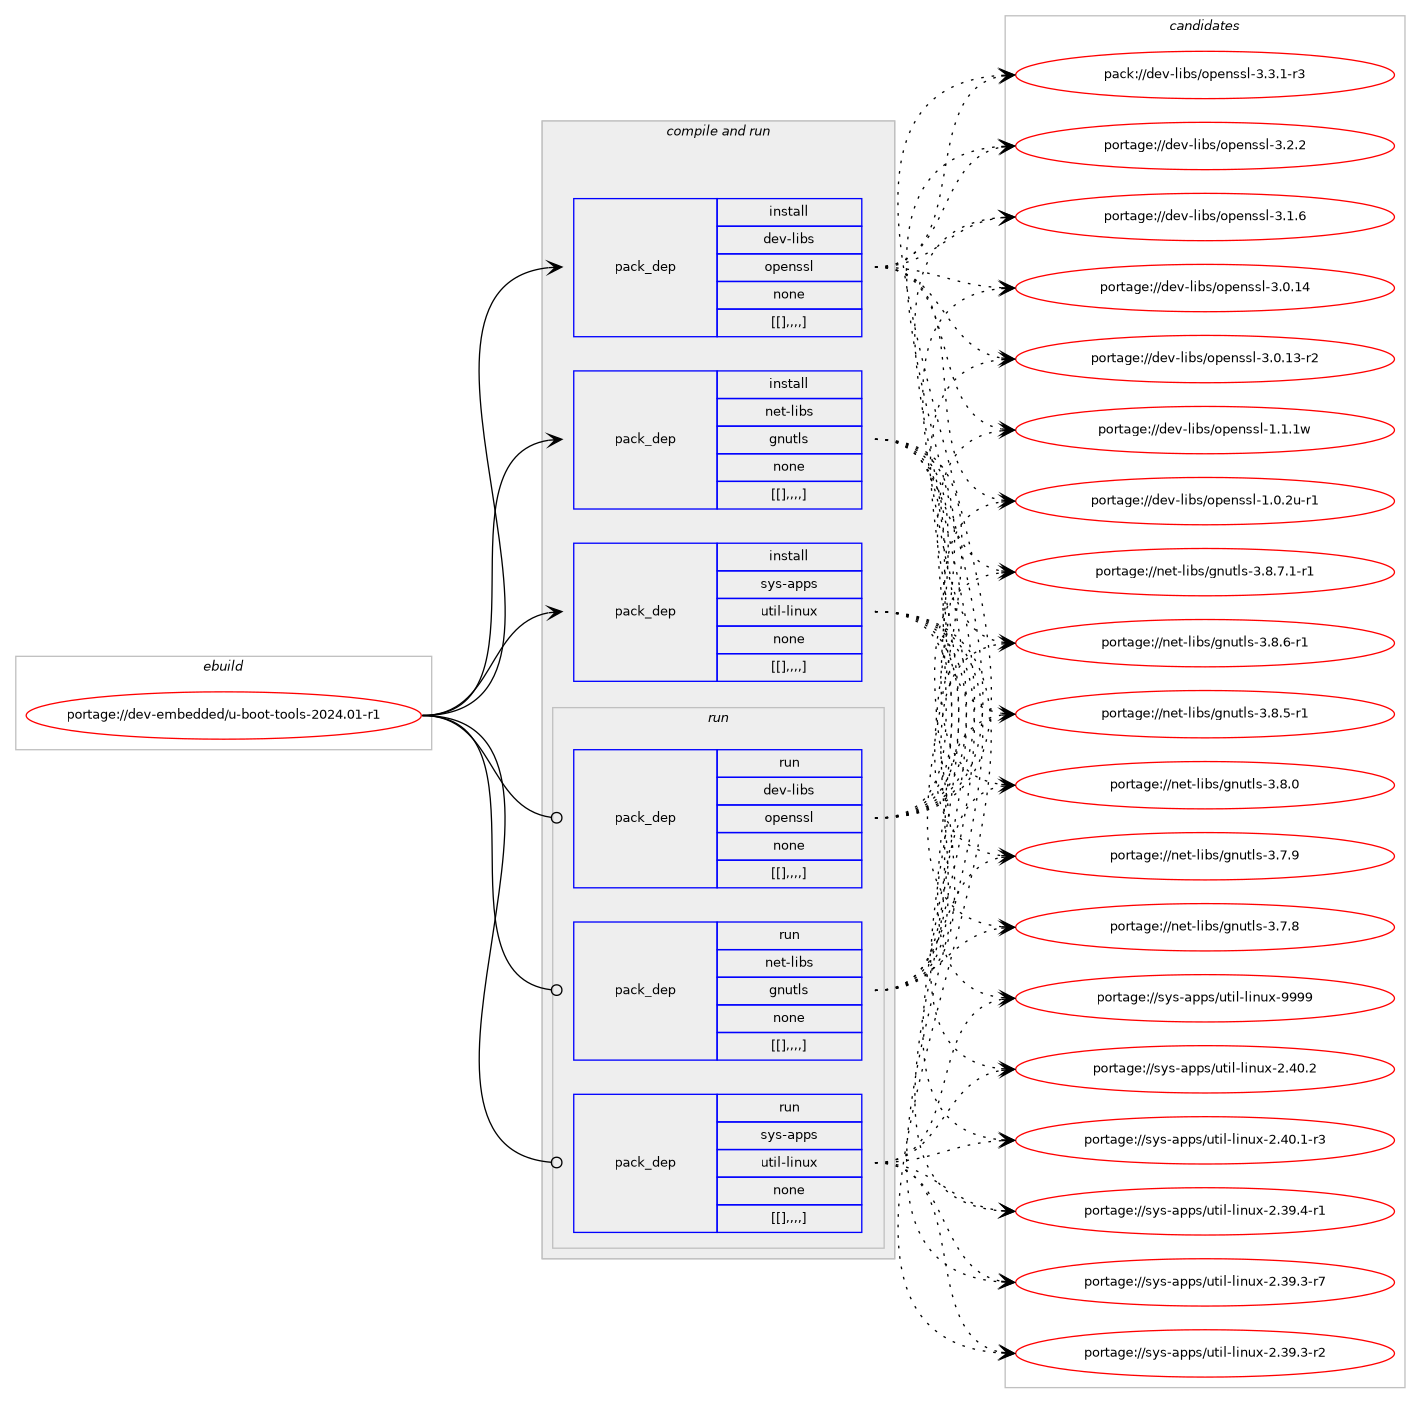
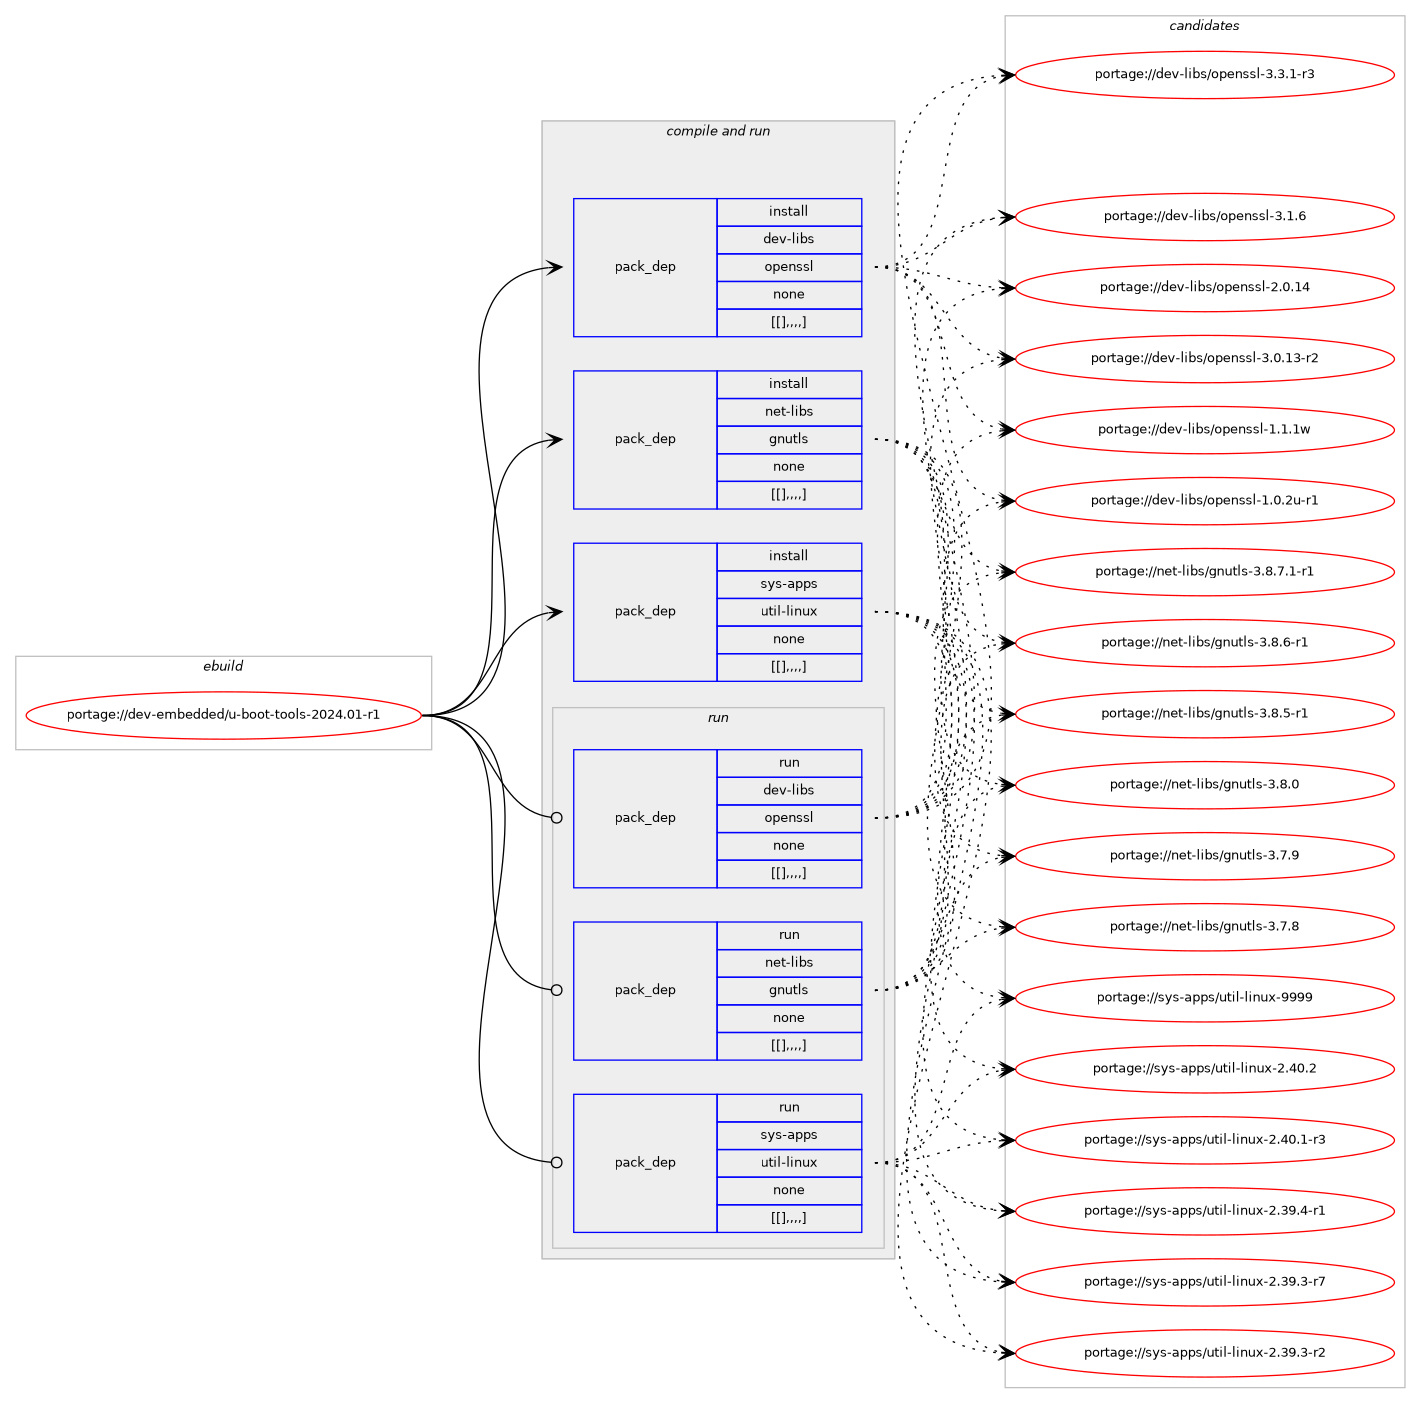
(1205, 75) -> (1205, 75)
(1205, 146) -> none
(1205, 288) -> (1205, 288)
